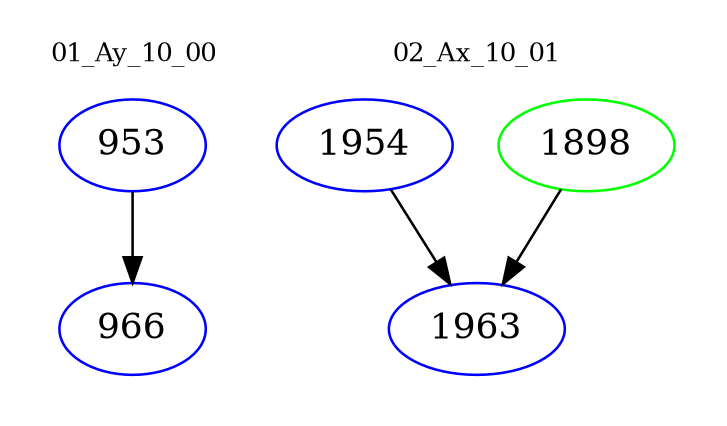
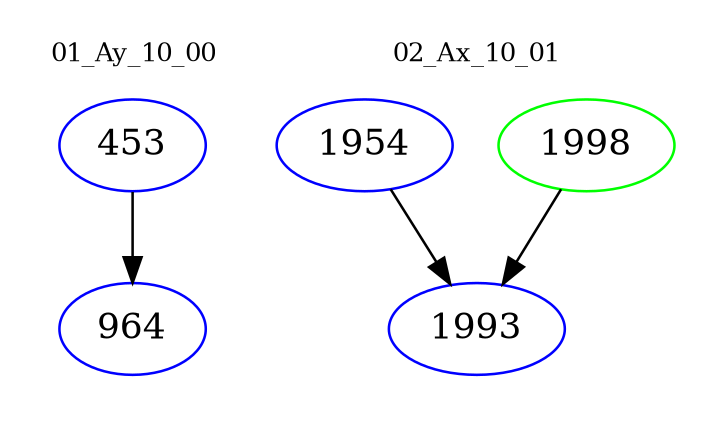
(133, 145) -> (133, 145)
(586, 145) -> (586, 145)
(133, 329) -> (133, 329)
(477, 329) -> (477, 329)
